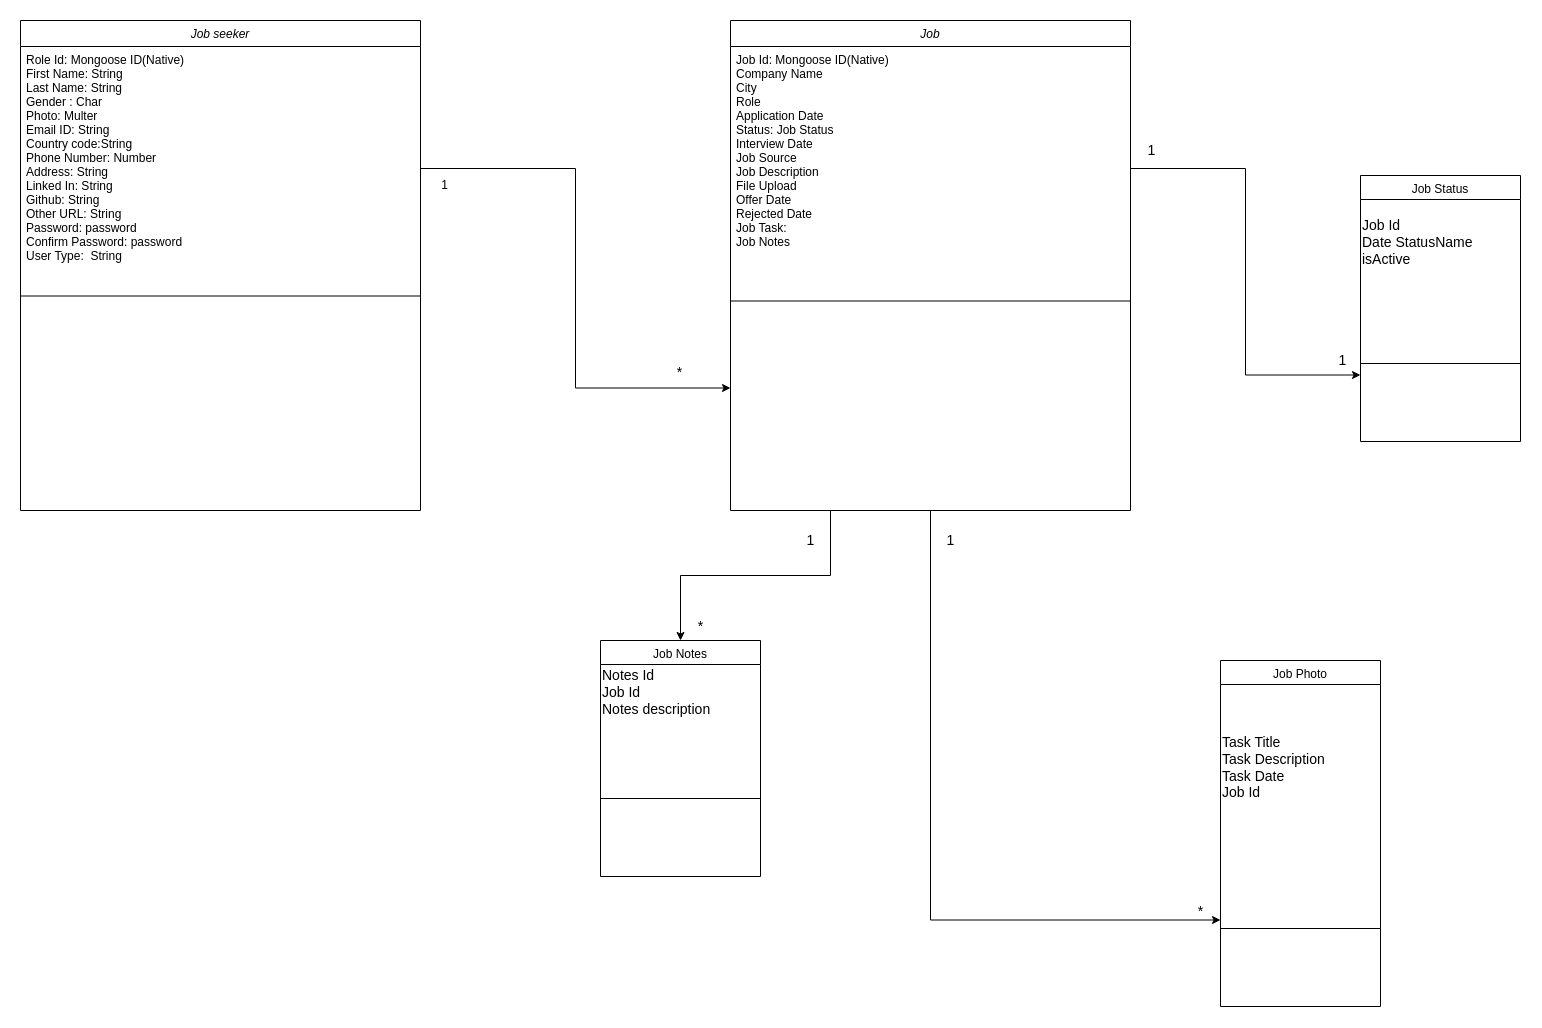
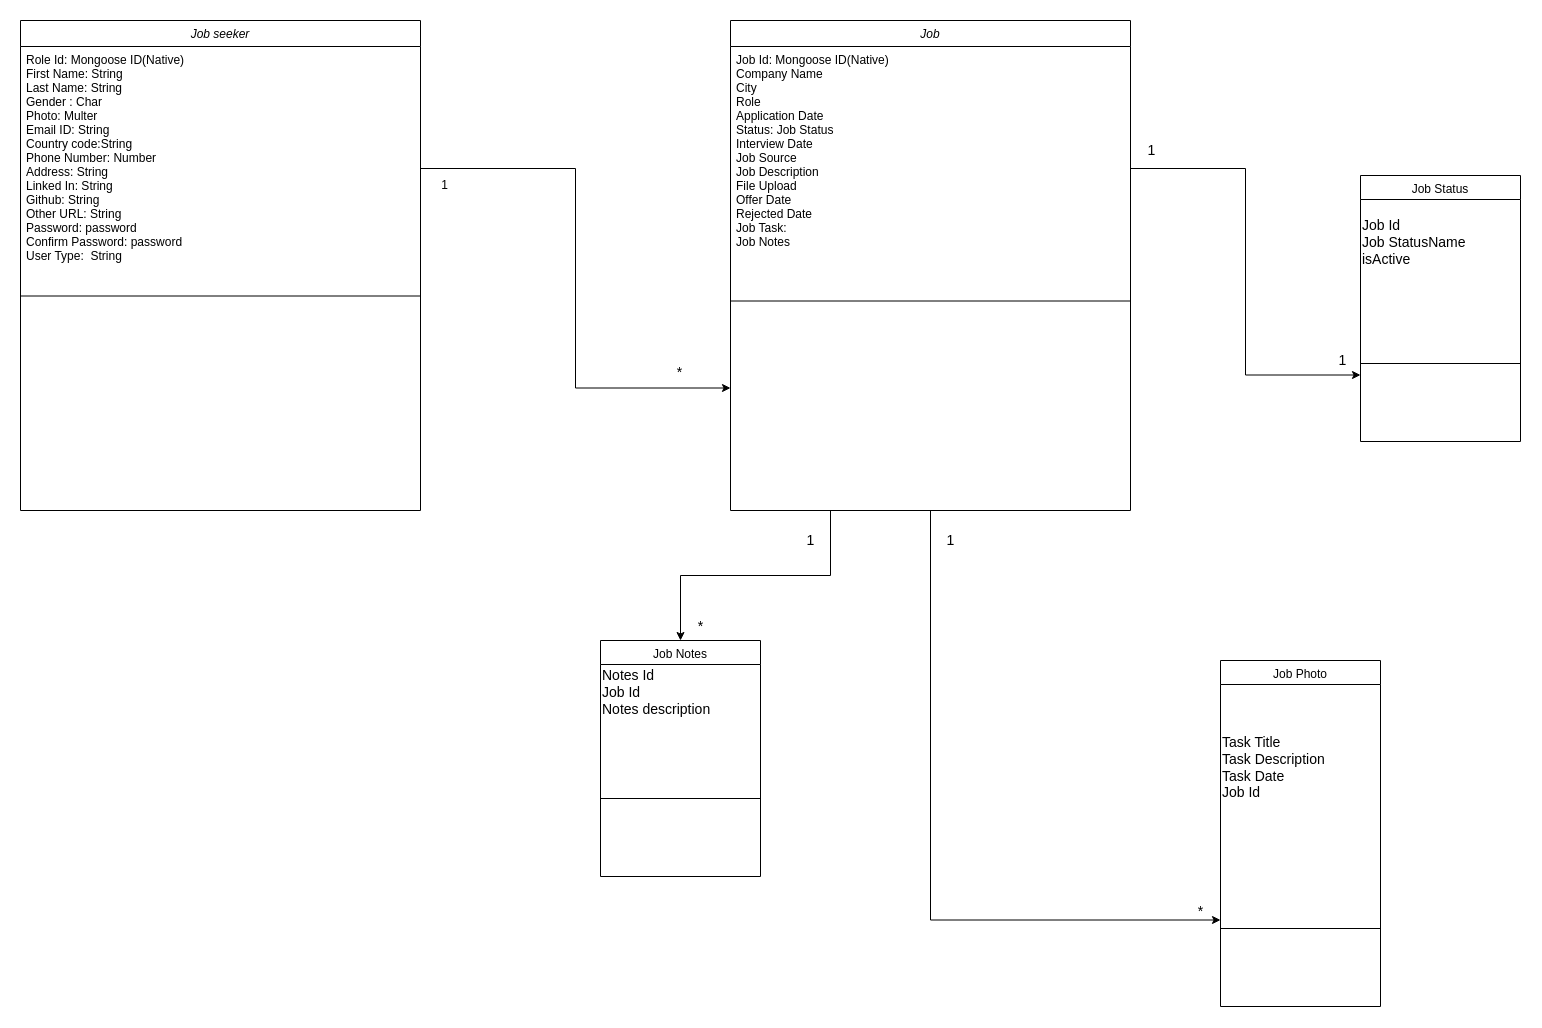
(1419, 243) -> (1416, 243)
